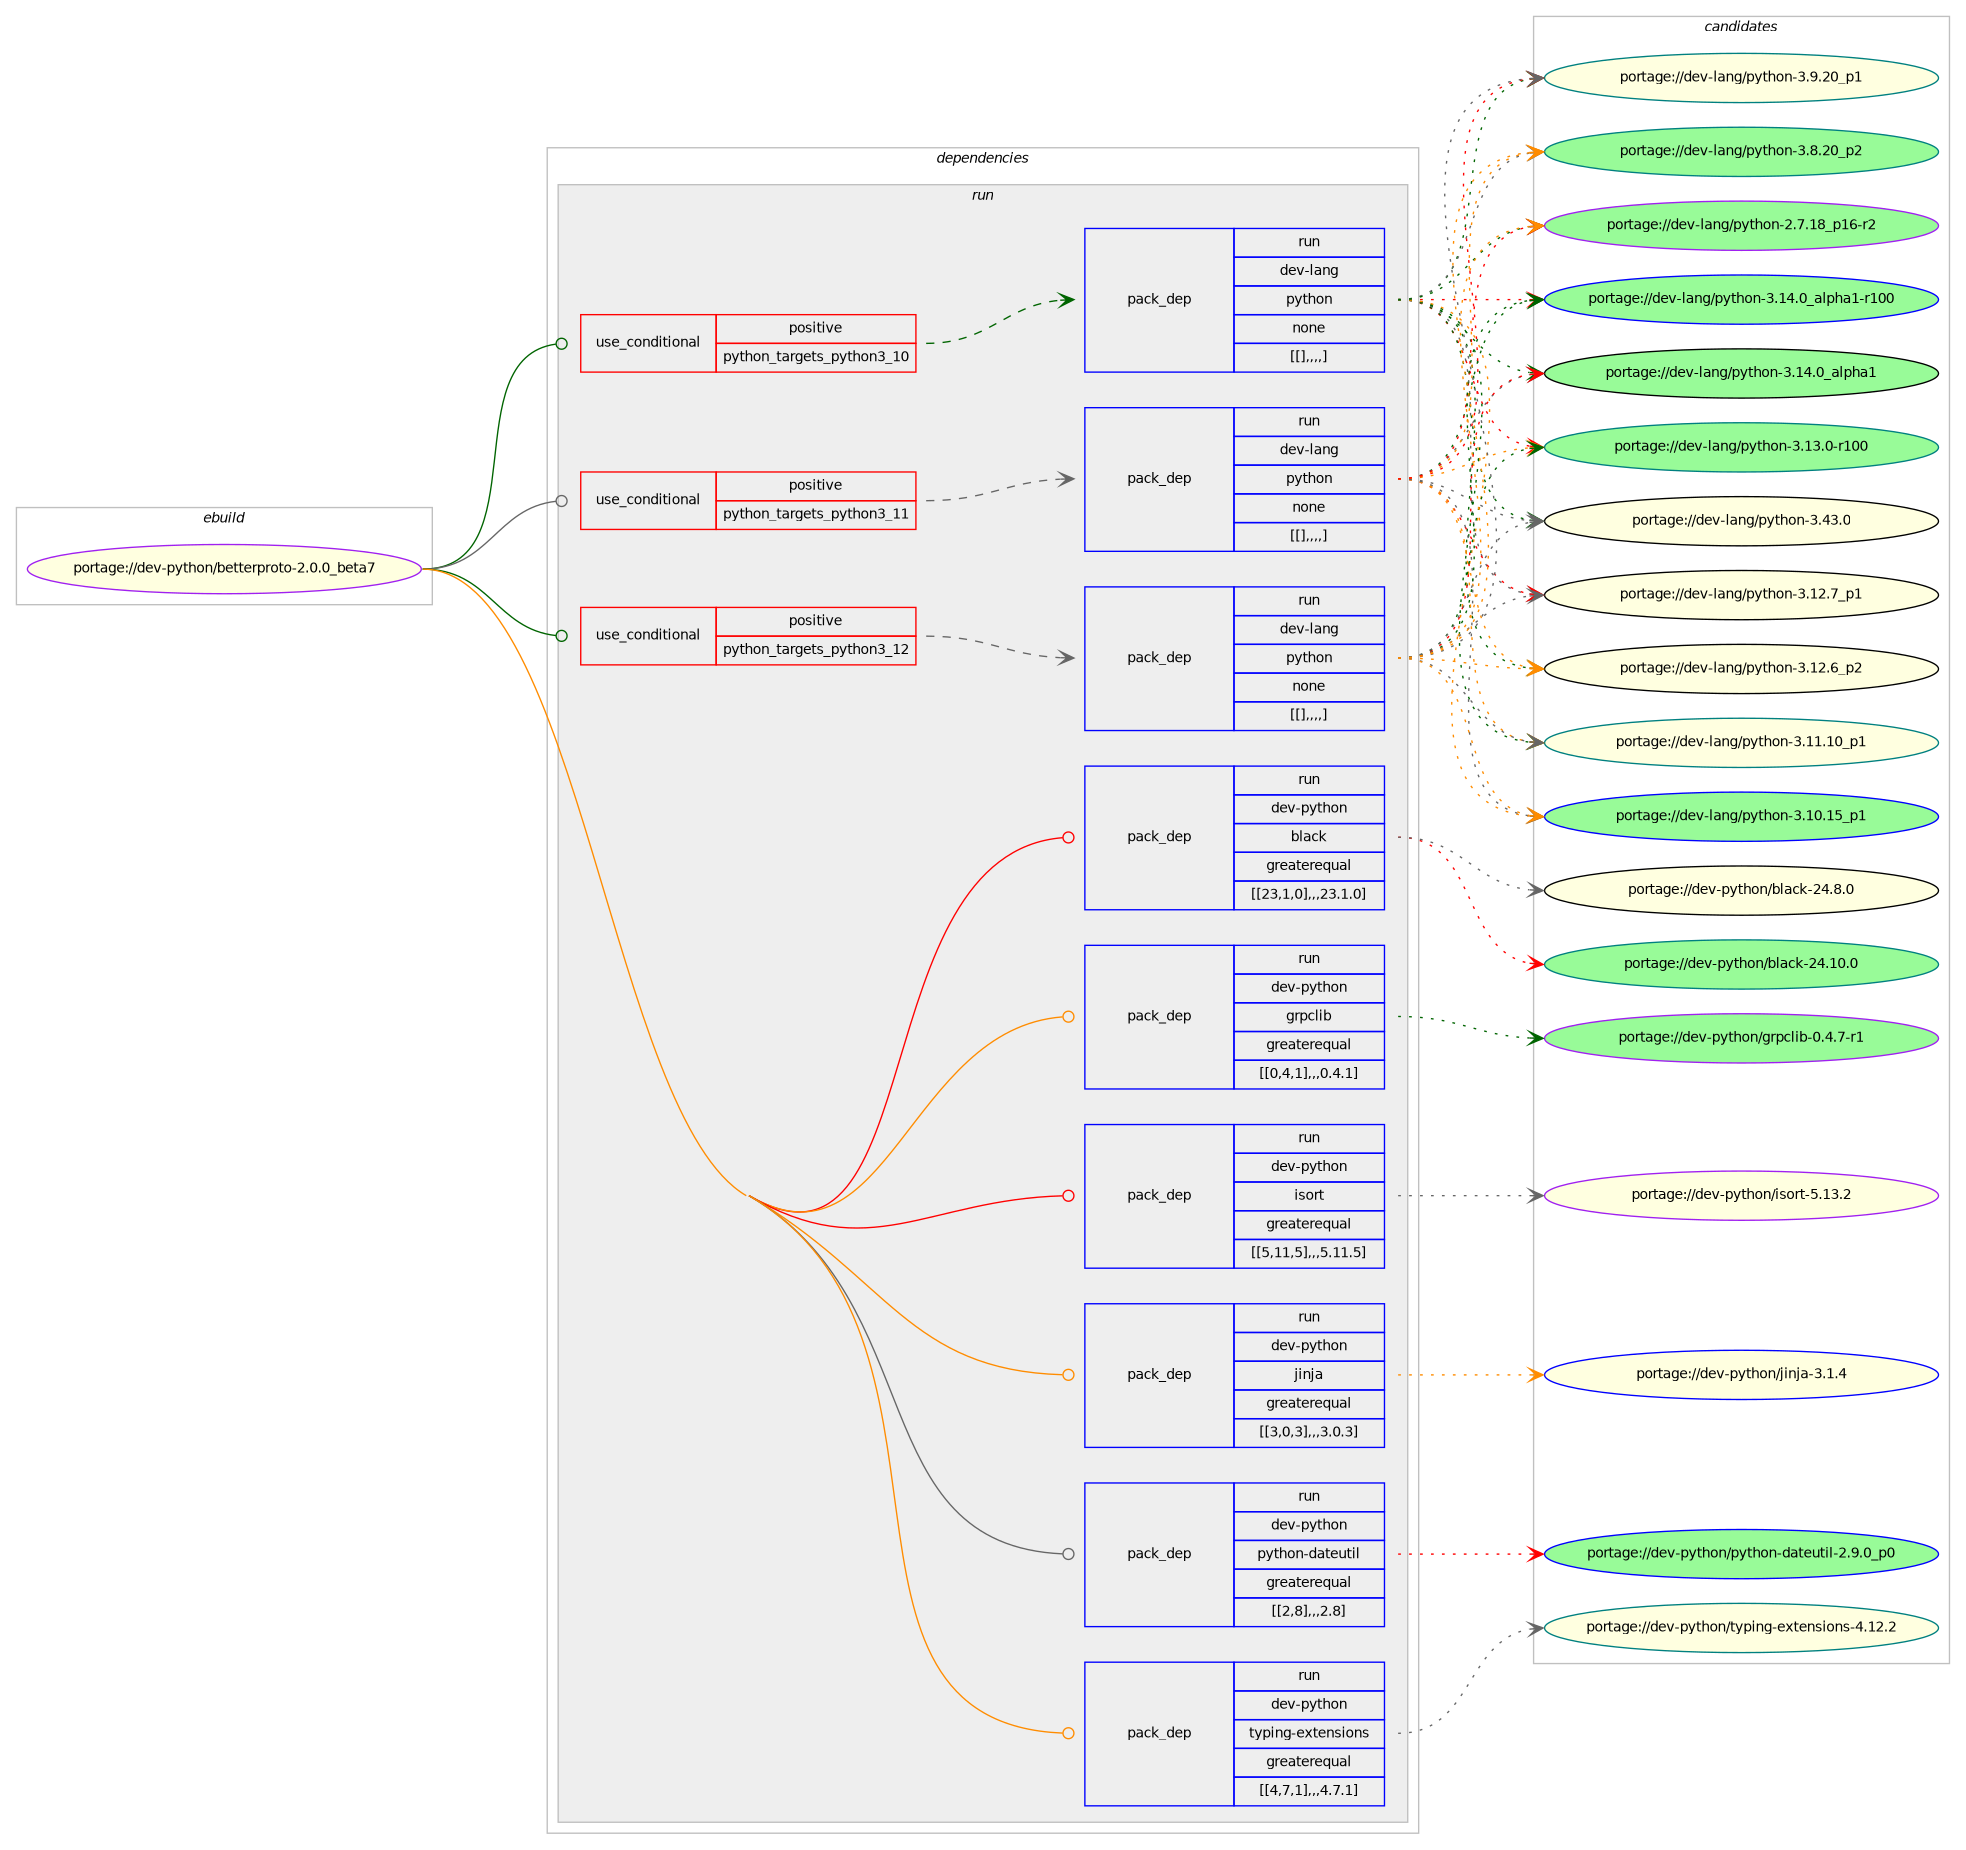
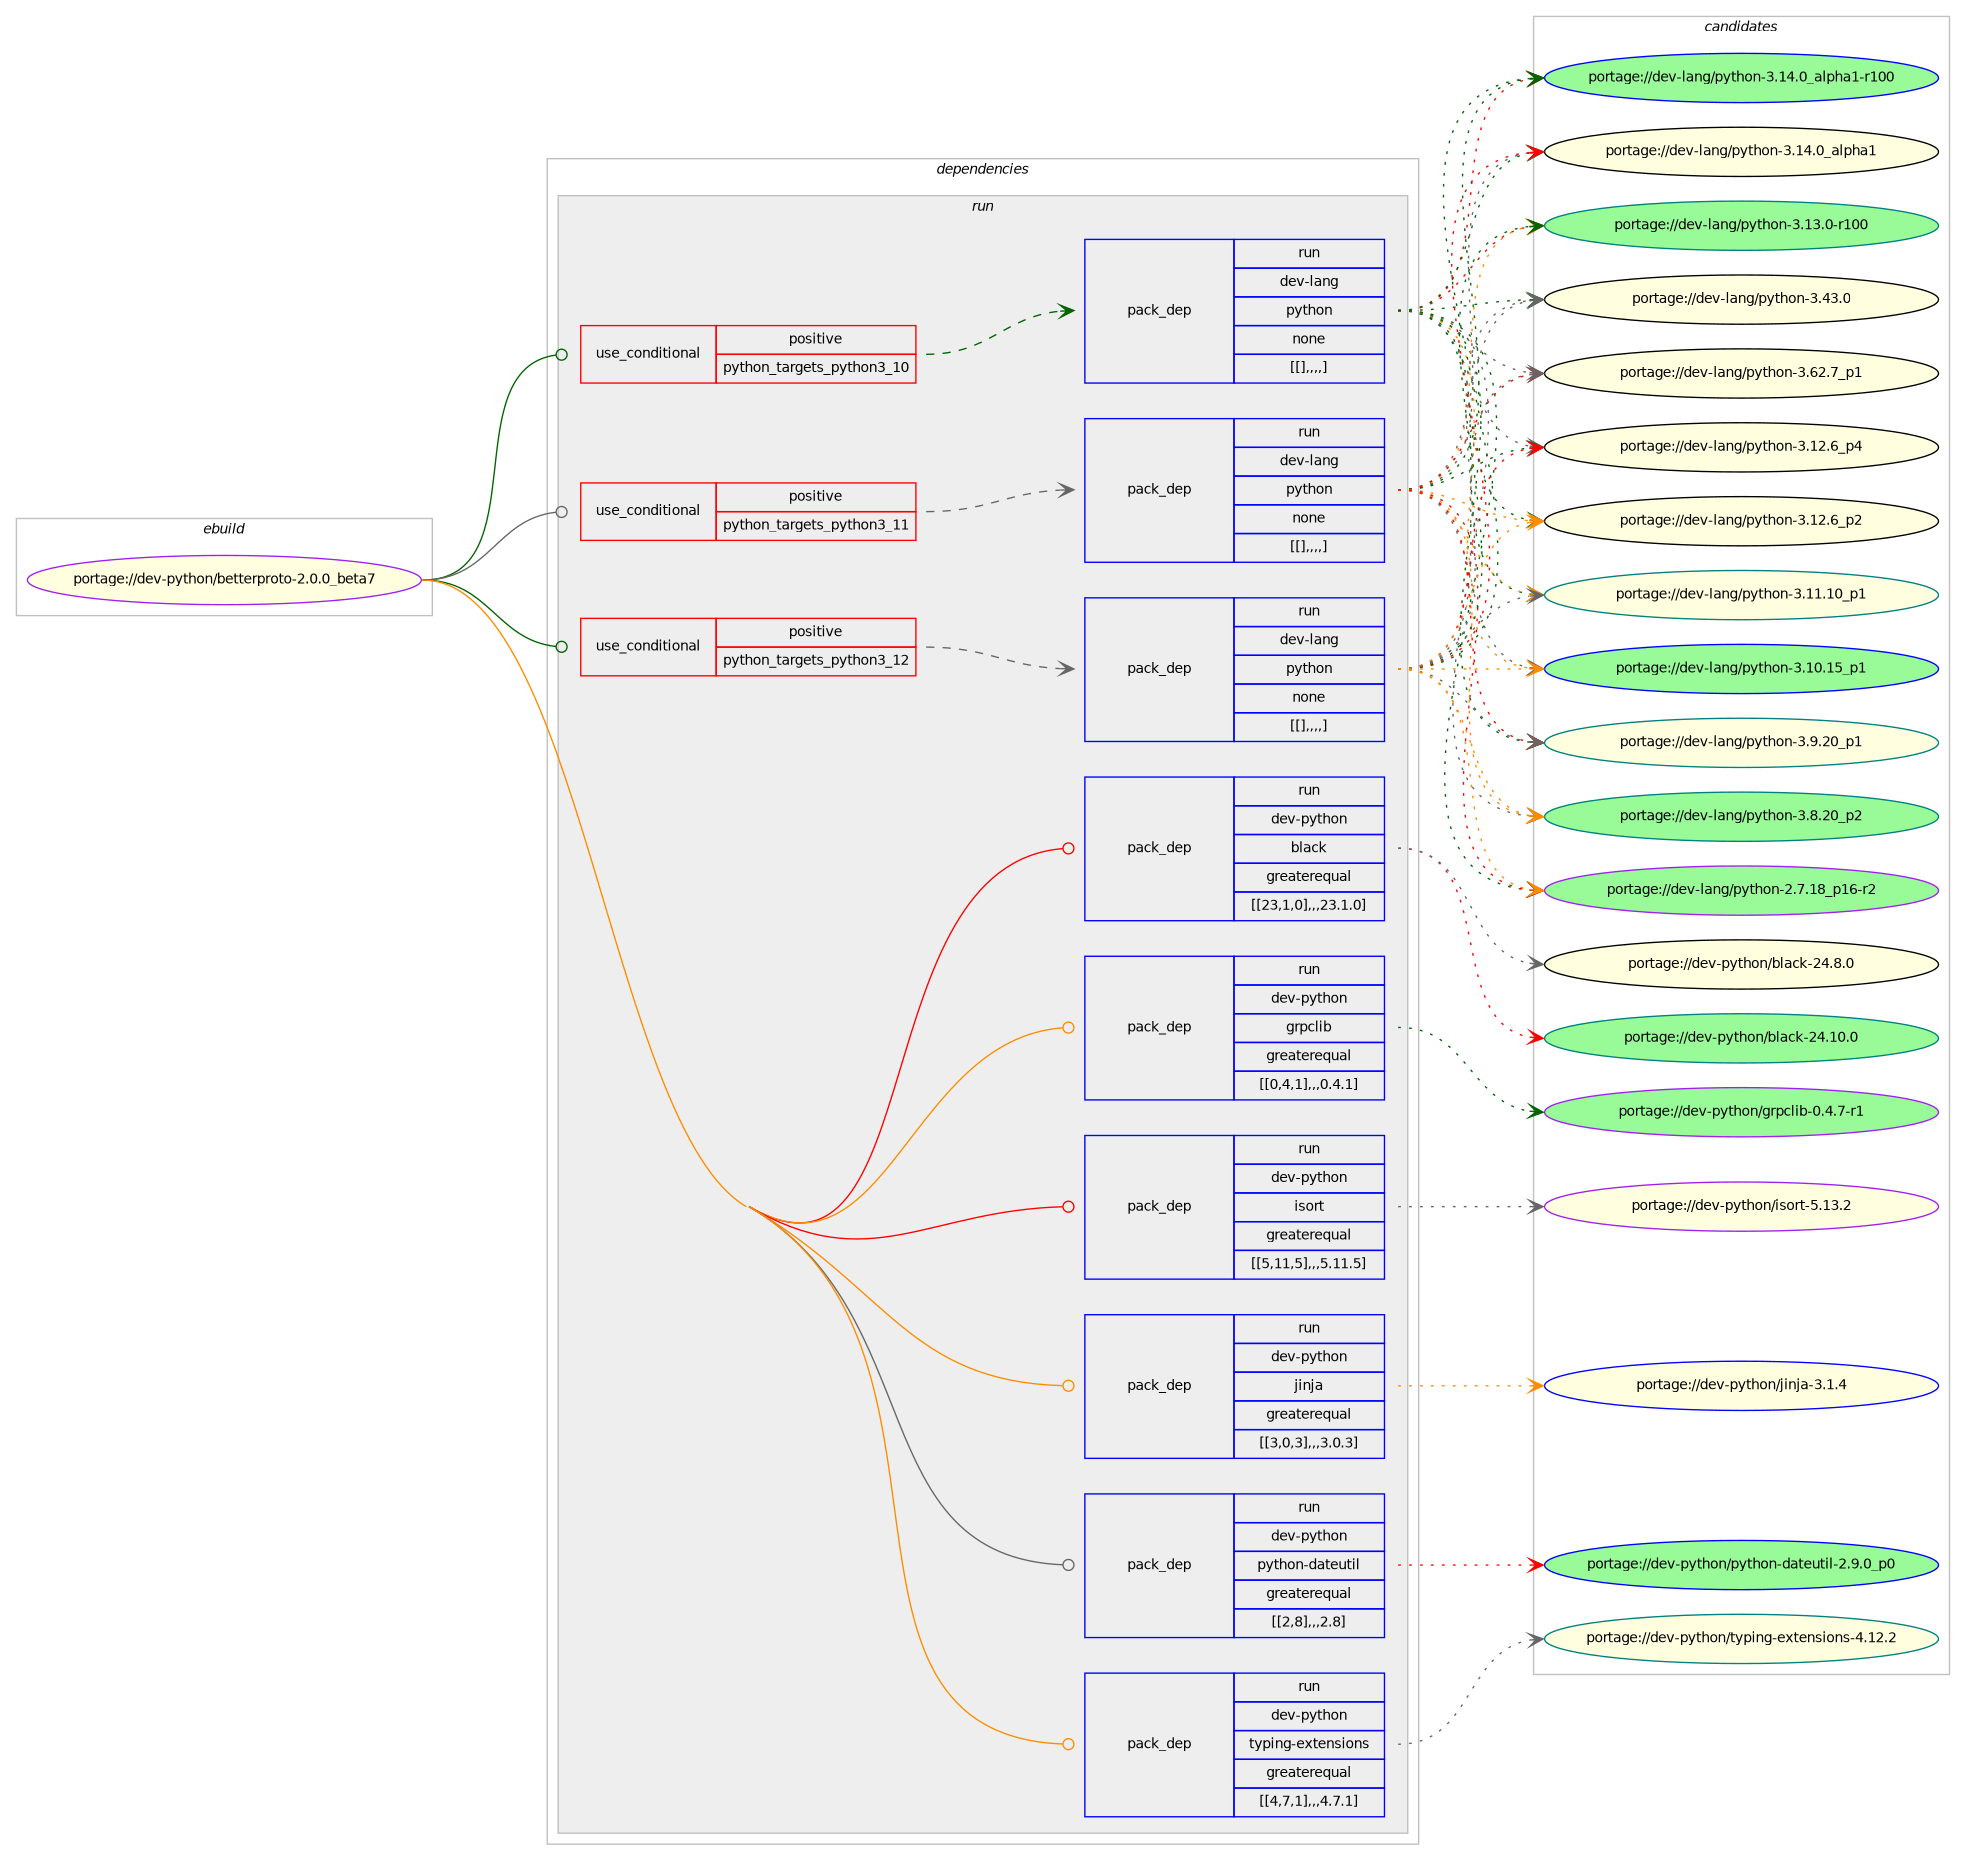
(1742, 373) -> (1742, 152)
none -> (1742, 447)
(1742, 595) -> (1742, 373)
